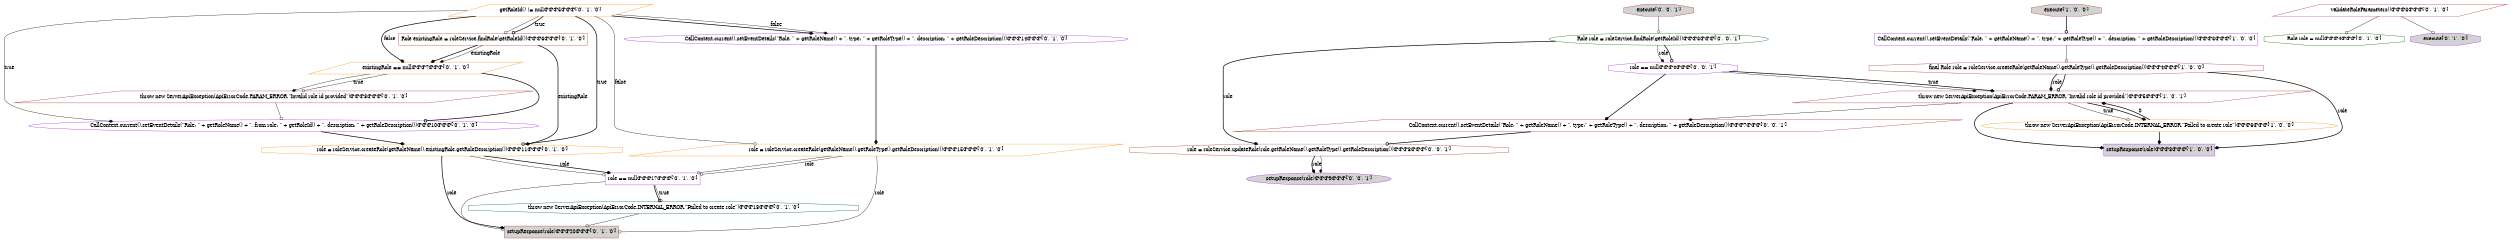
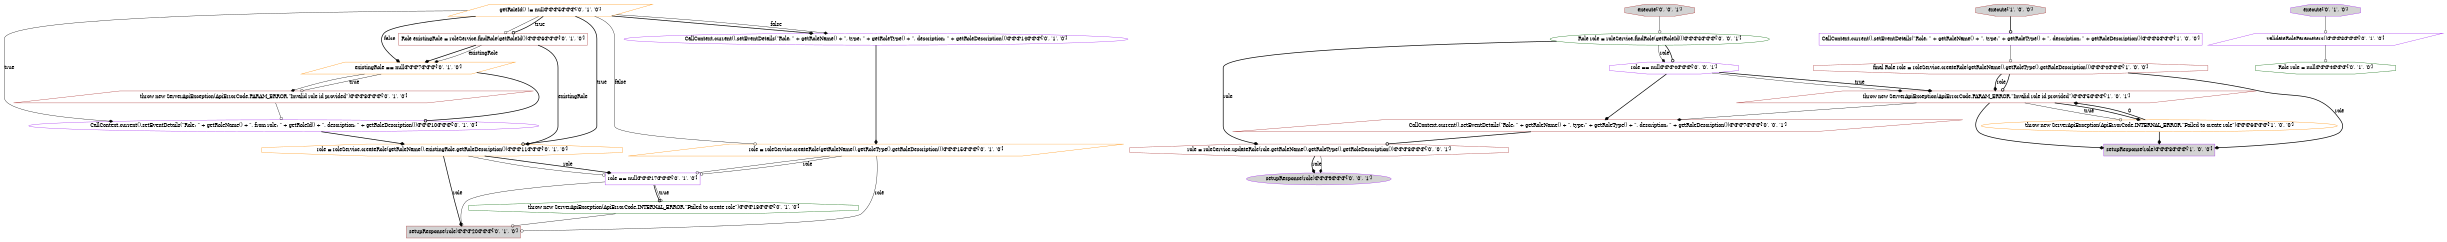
(2390, 10) -> (2326, 39)
(2416, 24) -> (2326, 23)
